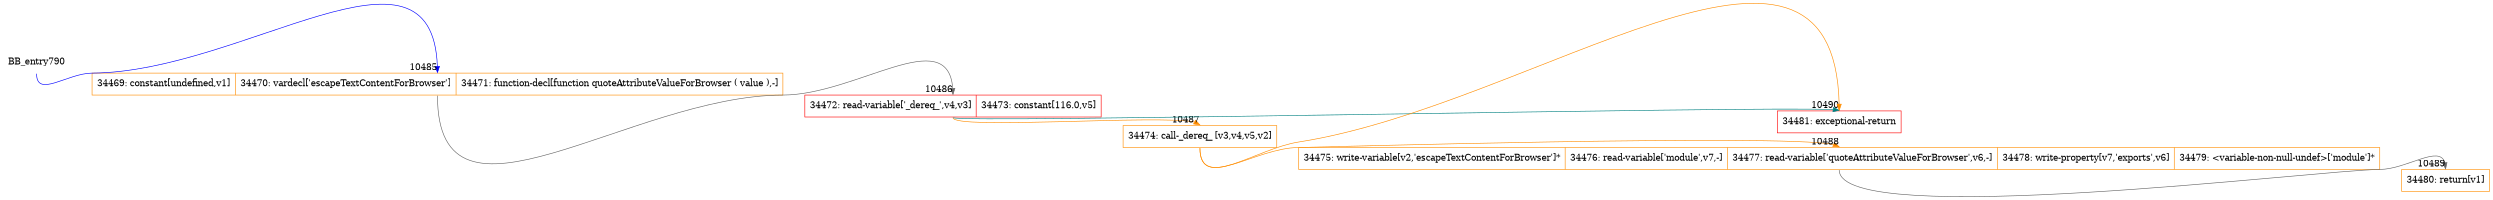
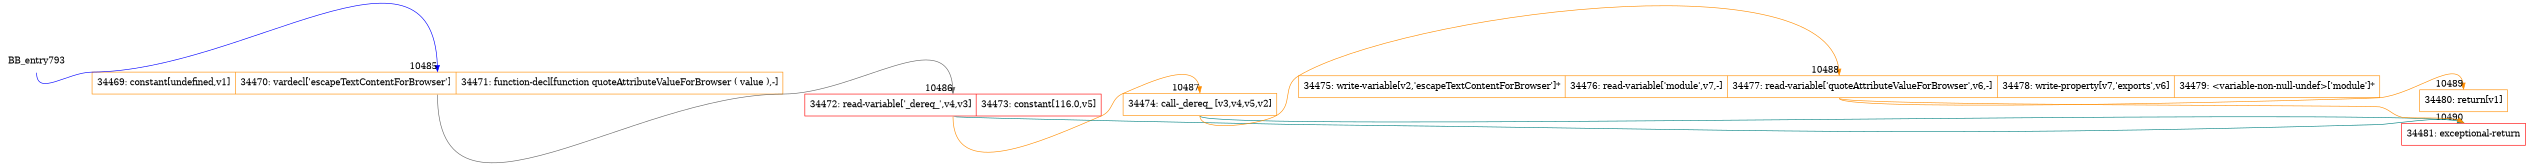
(37, 62) -> (37, 61)
(1541, 65) -> (1829, 119)
none -> (2243, 106)
(2141, 189) -> (2234, 102)
